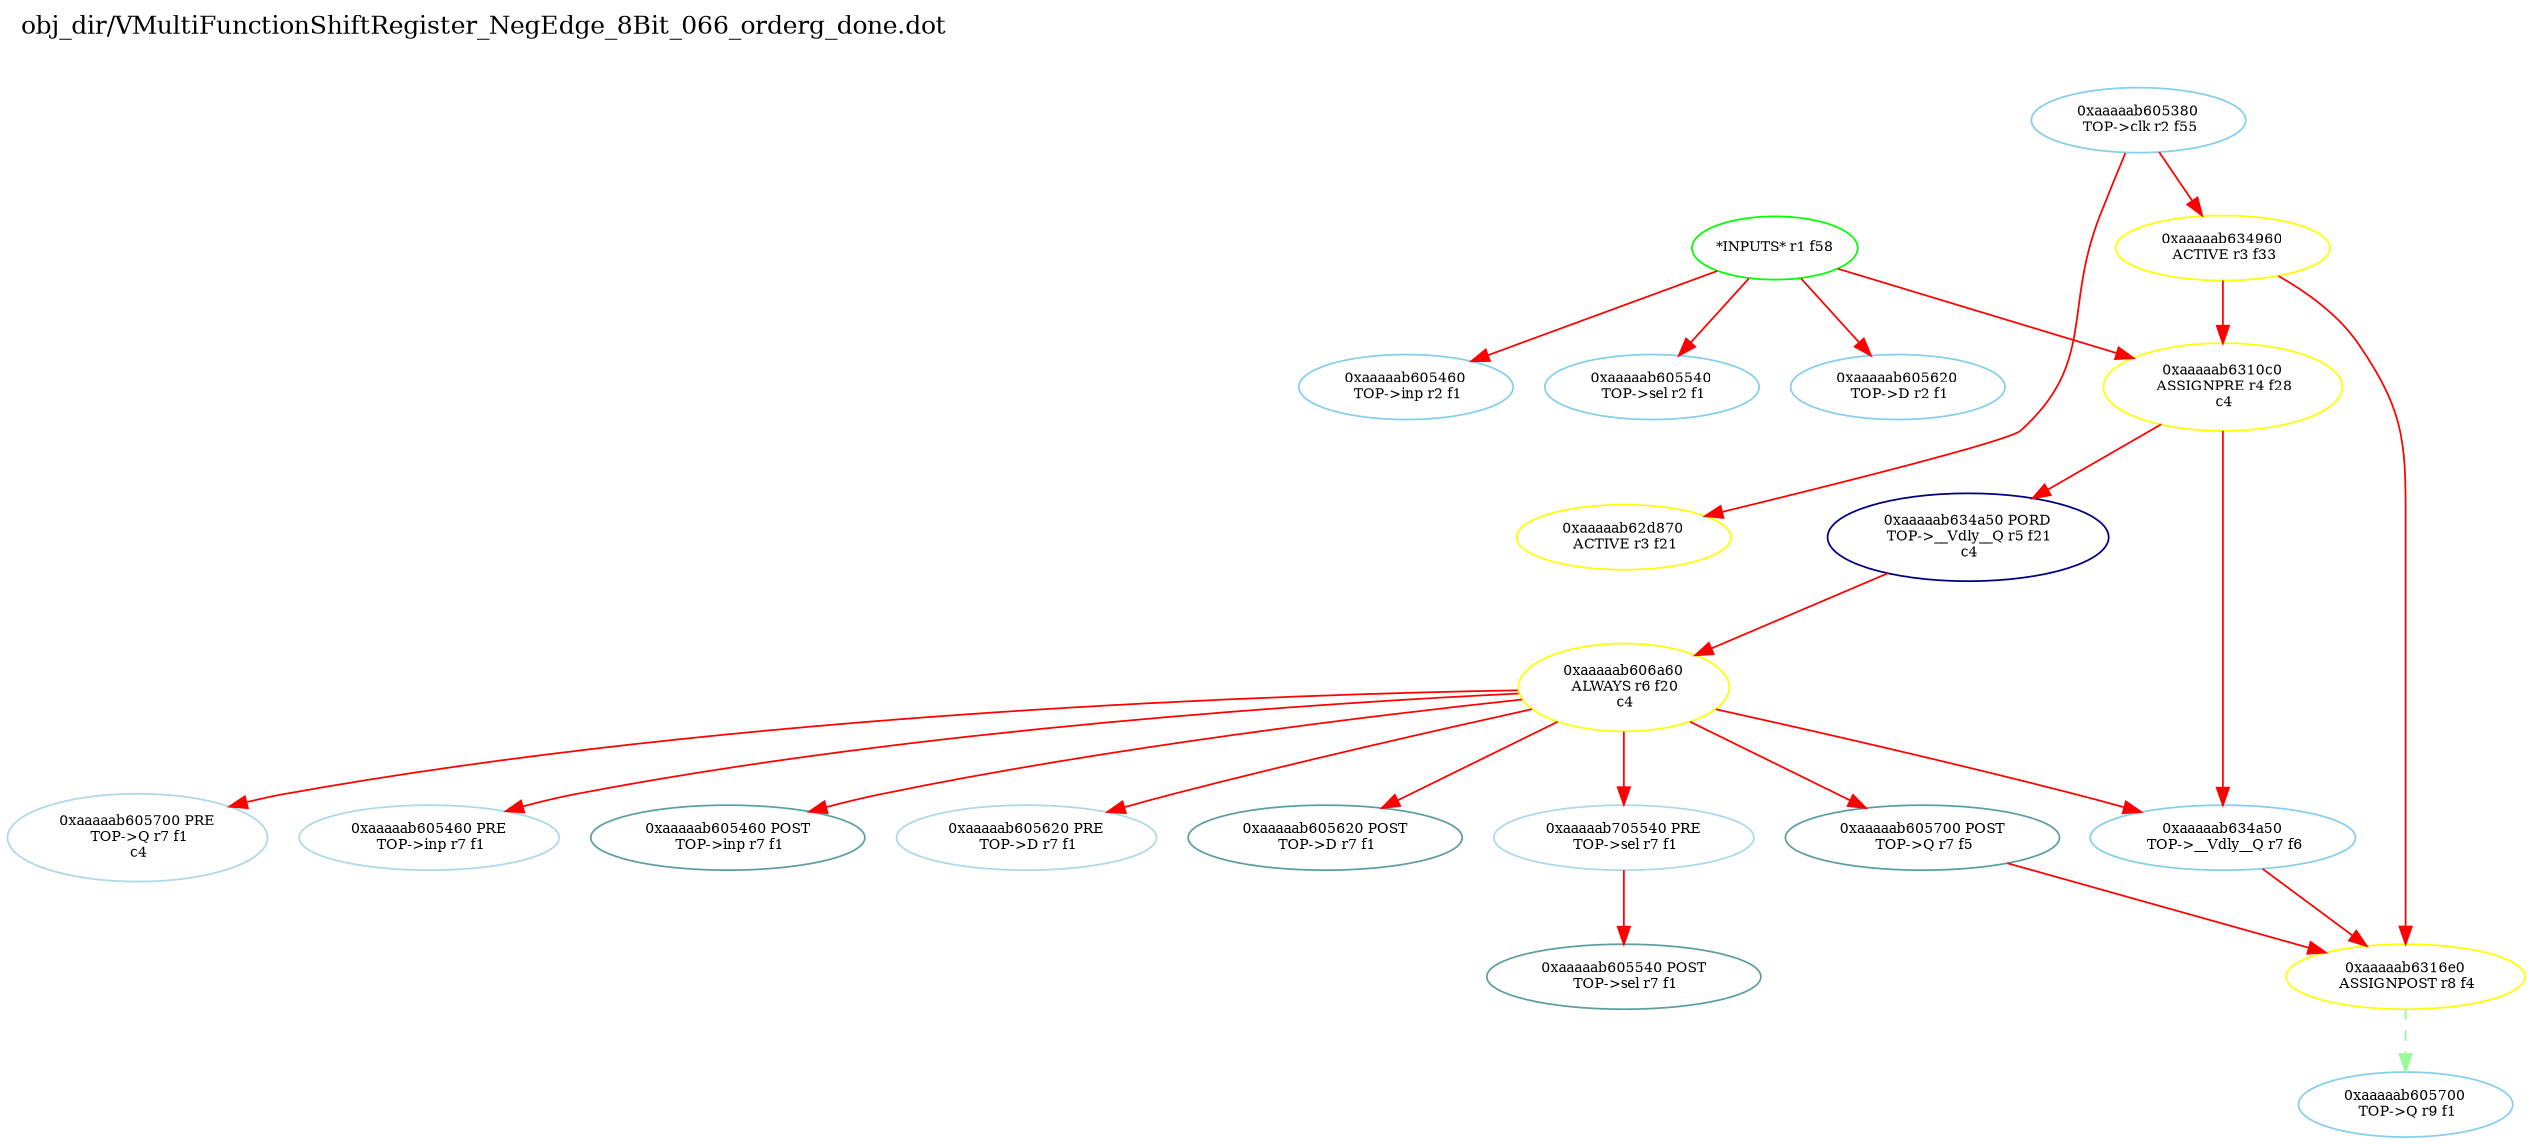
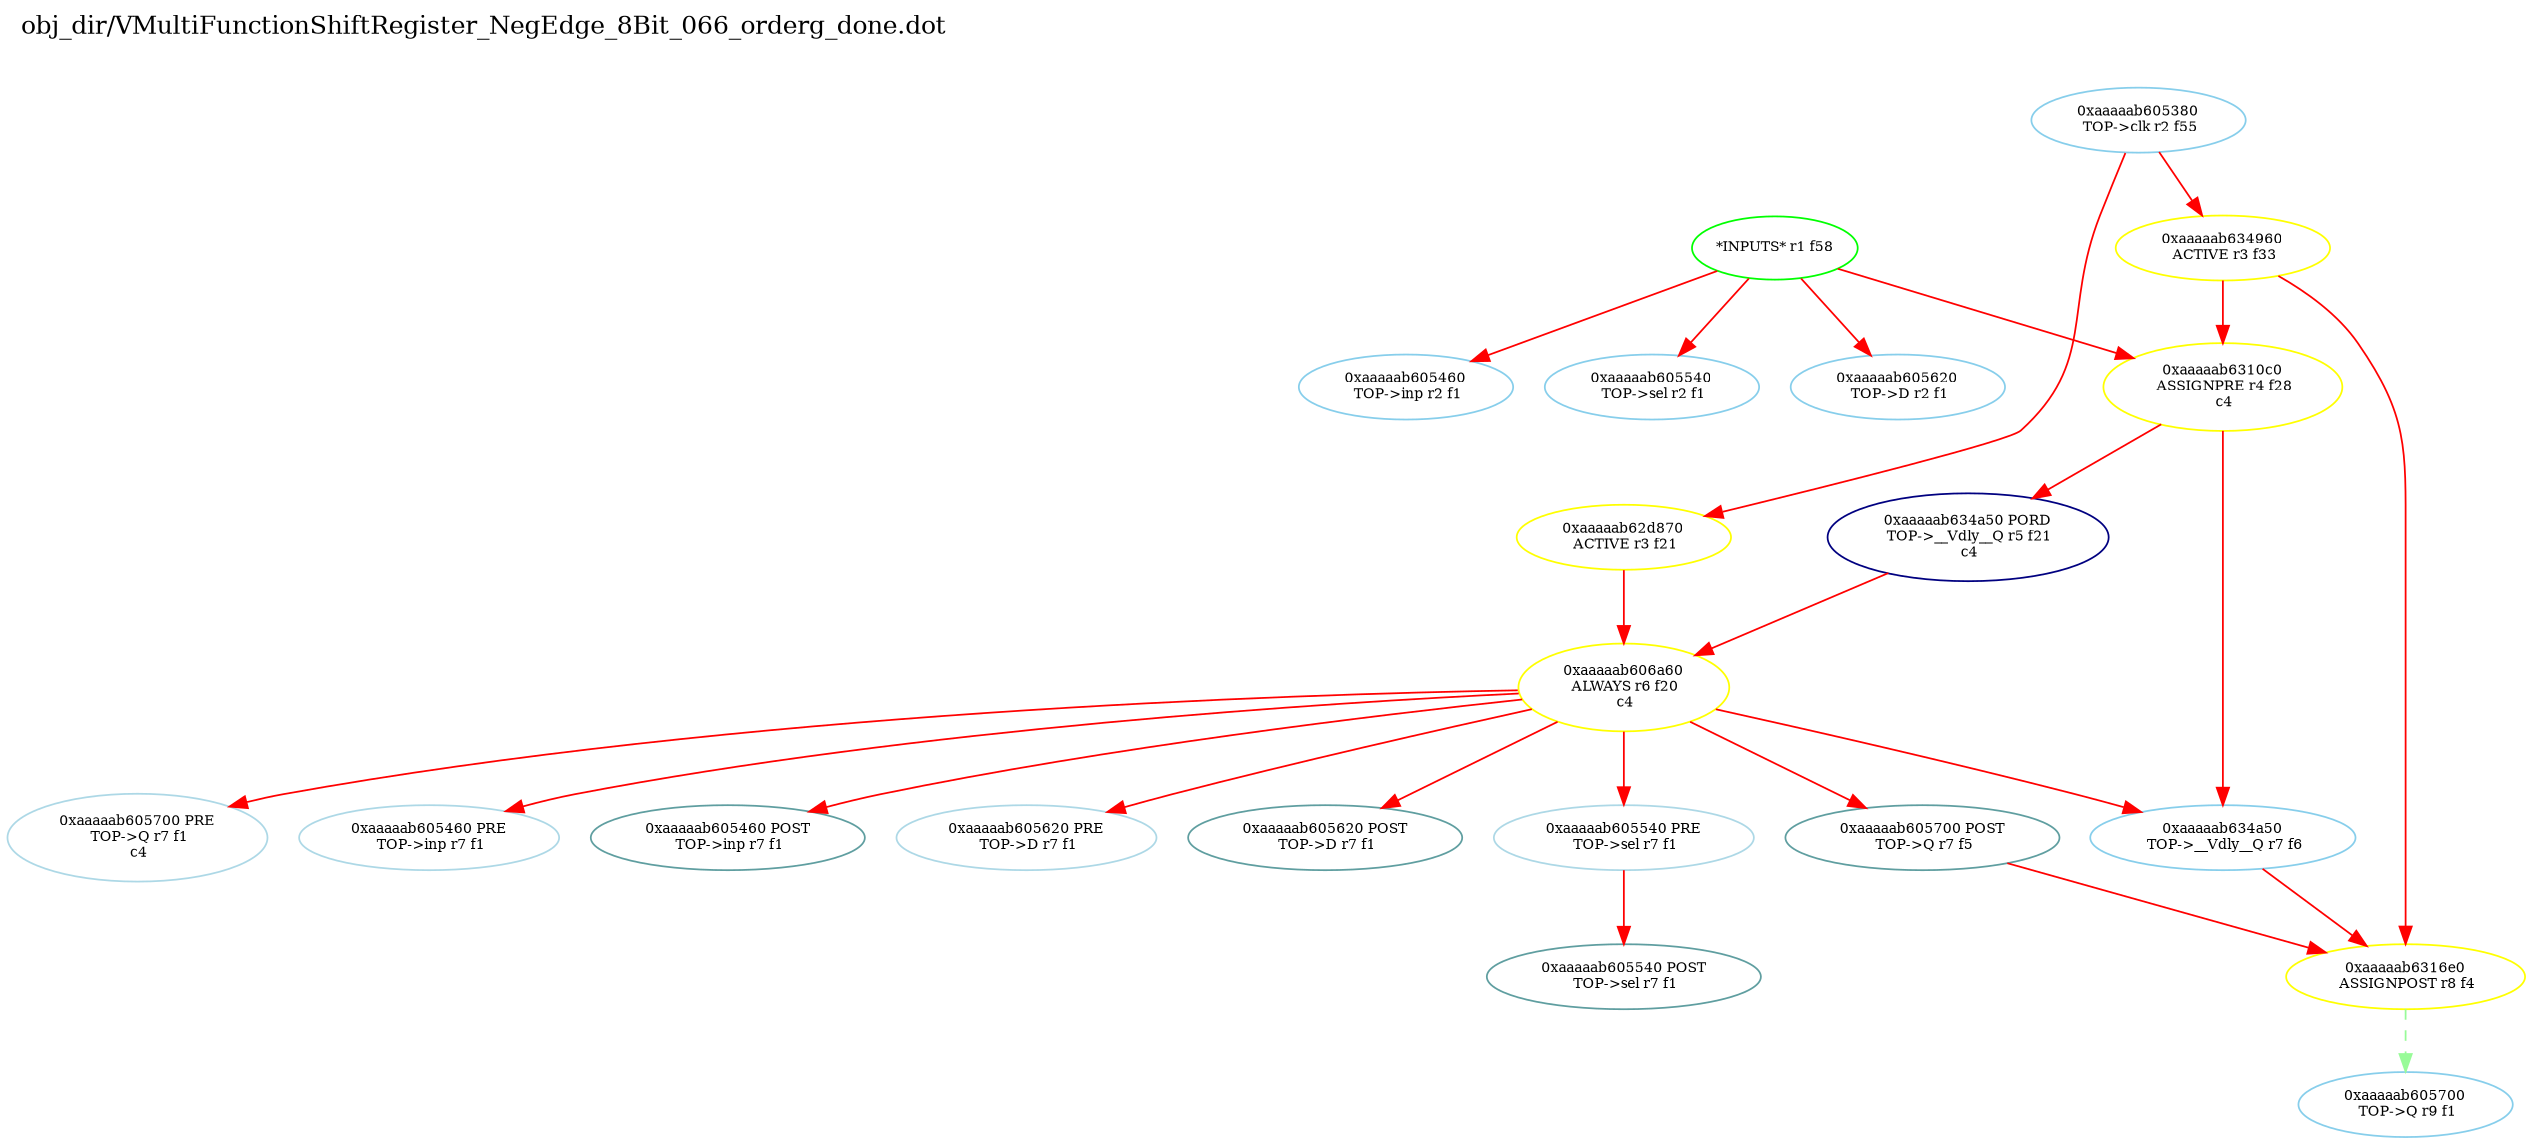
none -> (1624, 598)
(1624, 838) -> (1624, 838)
